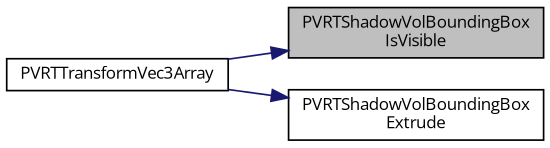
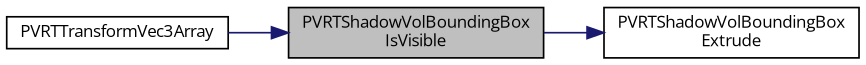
(250, 92) -> (565, 33)
